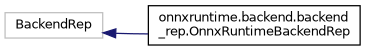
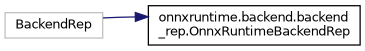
(132, 34) -> (119, 17)
